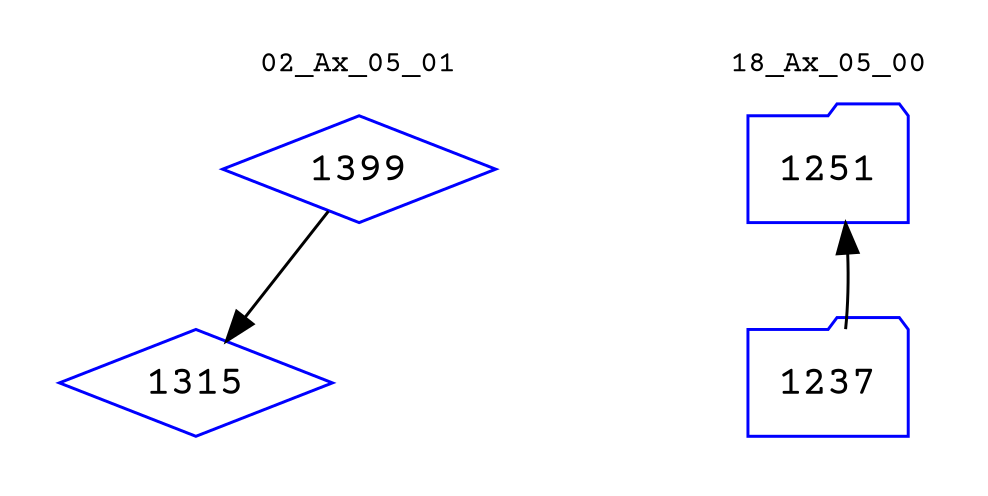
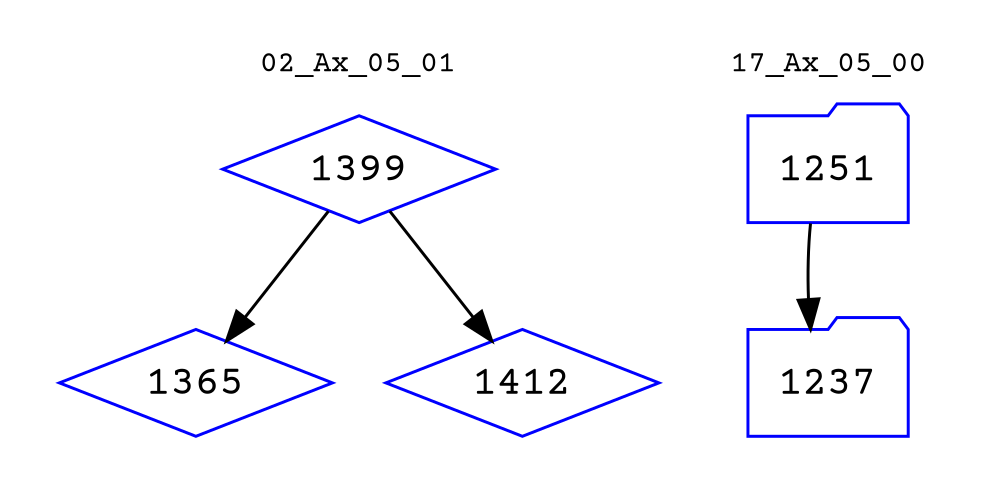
(830, 64) -> (830, 64)
(848, 291) -> (808, 261)
(196, 383) -> (196, 383)
none -> (522, 383)
